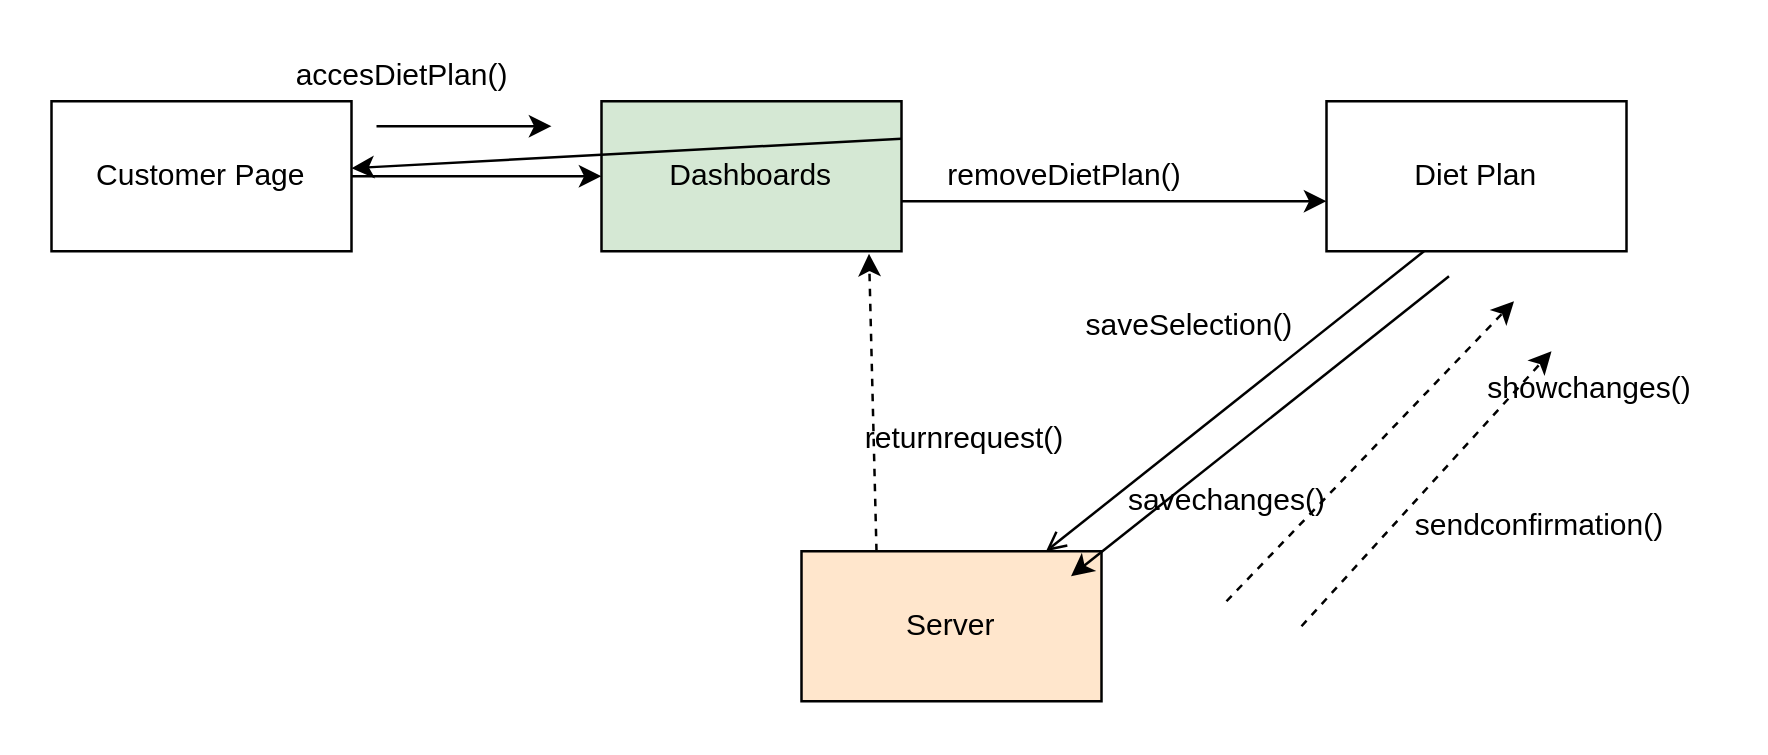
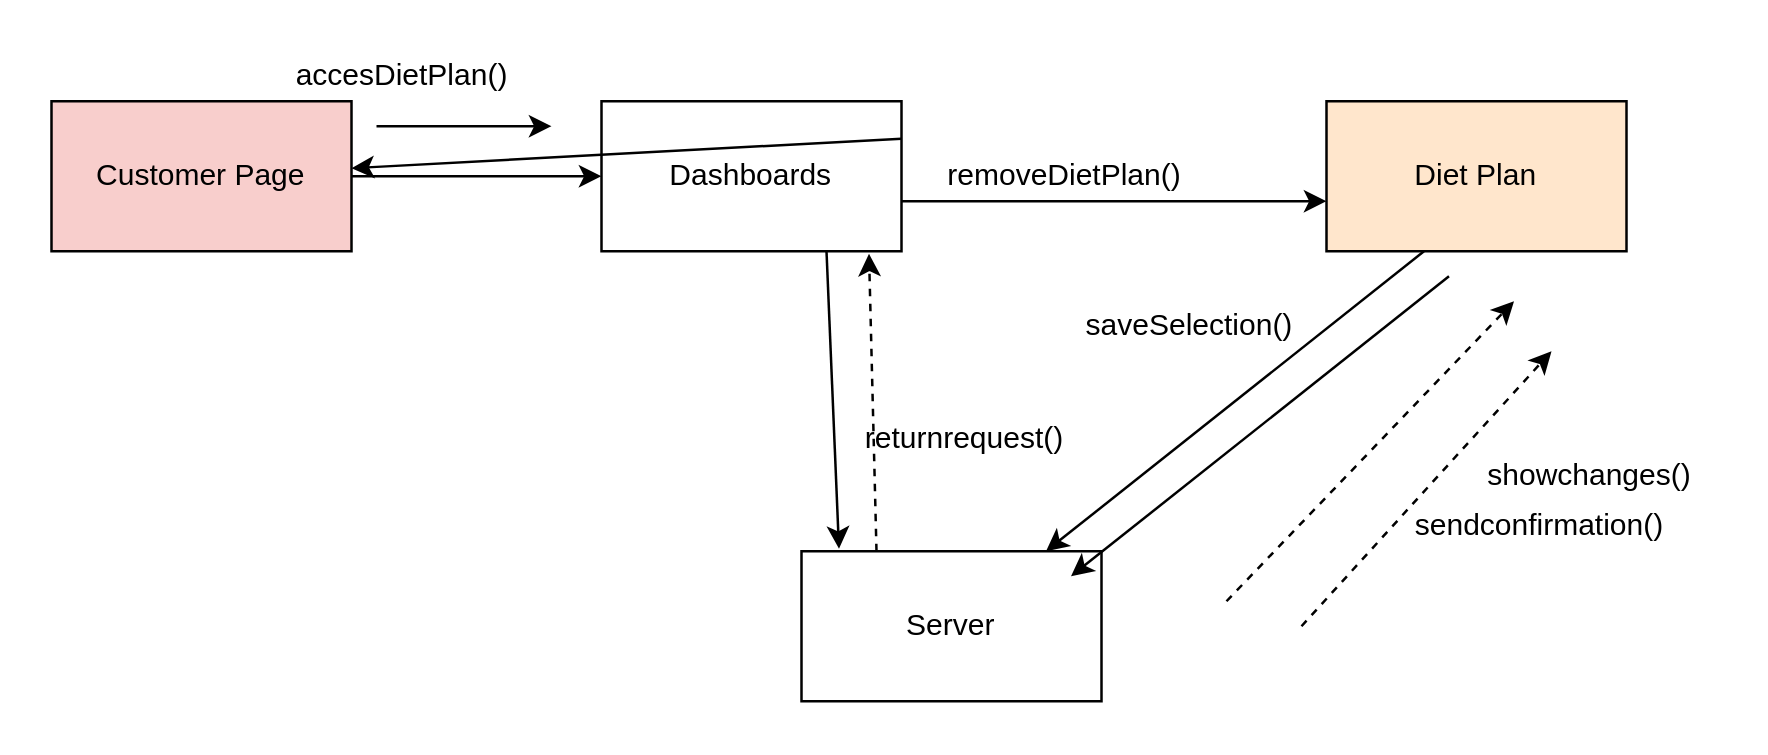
(201, 176) -> (201, 176)
(751, 176) -> (751, 176)
(1476, 176) -> (1476, 176)
(1589, 389) -> (1589, 476)
none -> (832, 392)
(1226, 501) -> none
(1056, 543) -> (1060, 540)
(951, 626) -> (951, 626)
